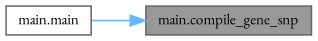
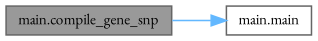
(111, 21) -> (192, 21)
